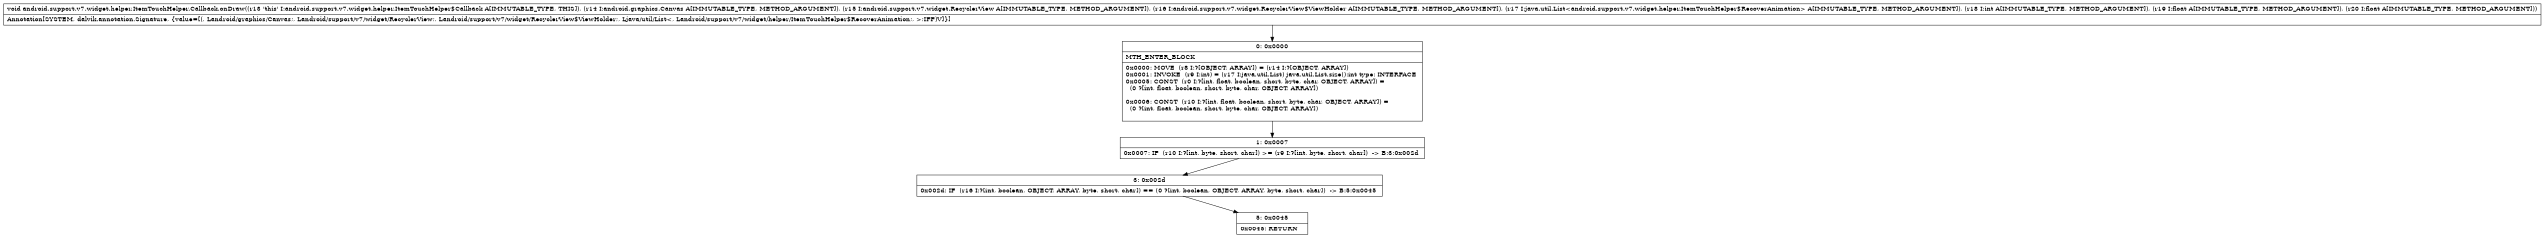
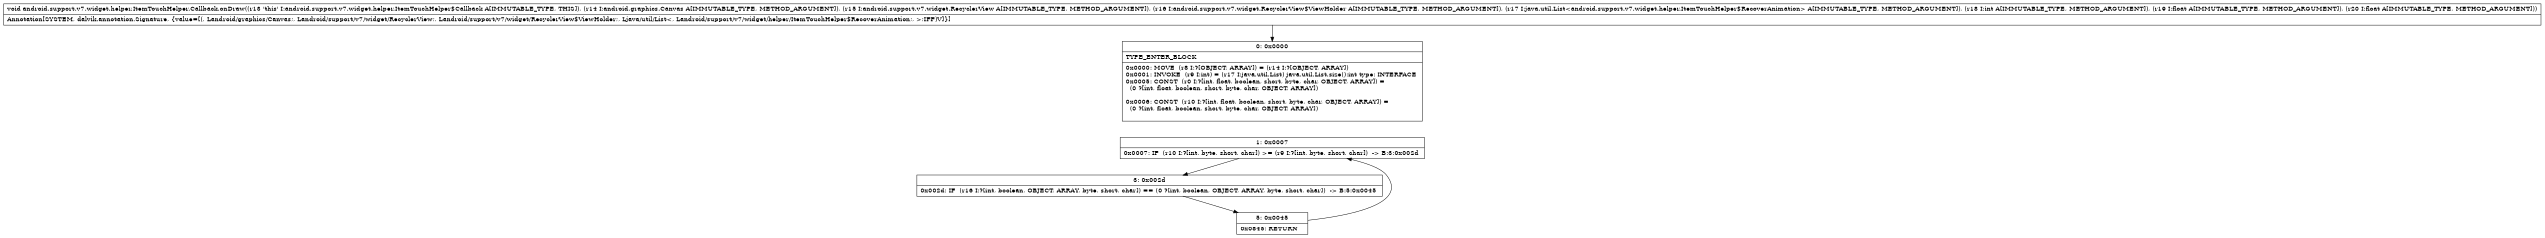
(1161, 57) -> (1161, 57)
(1272, 127) -> (1379, 203)
(1272, 229) -> (1272, 229)
